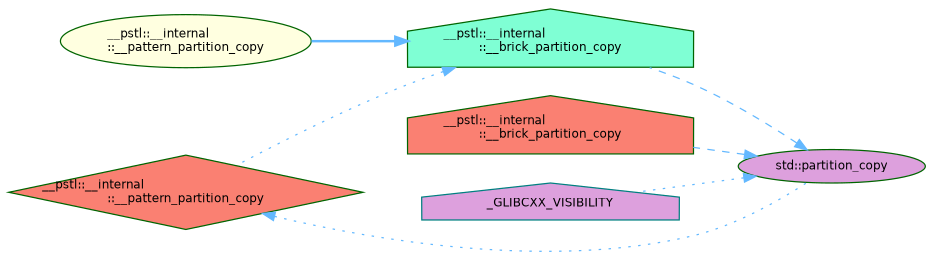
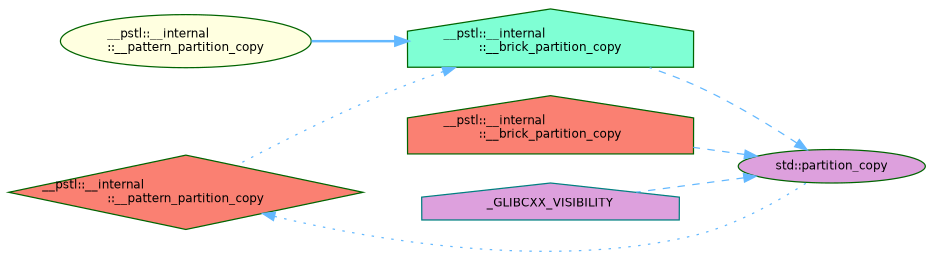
(690, 185) -> (690, 185)
